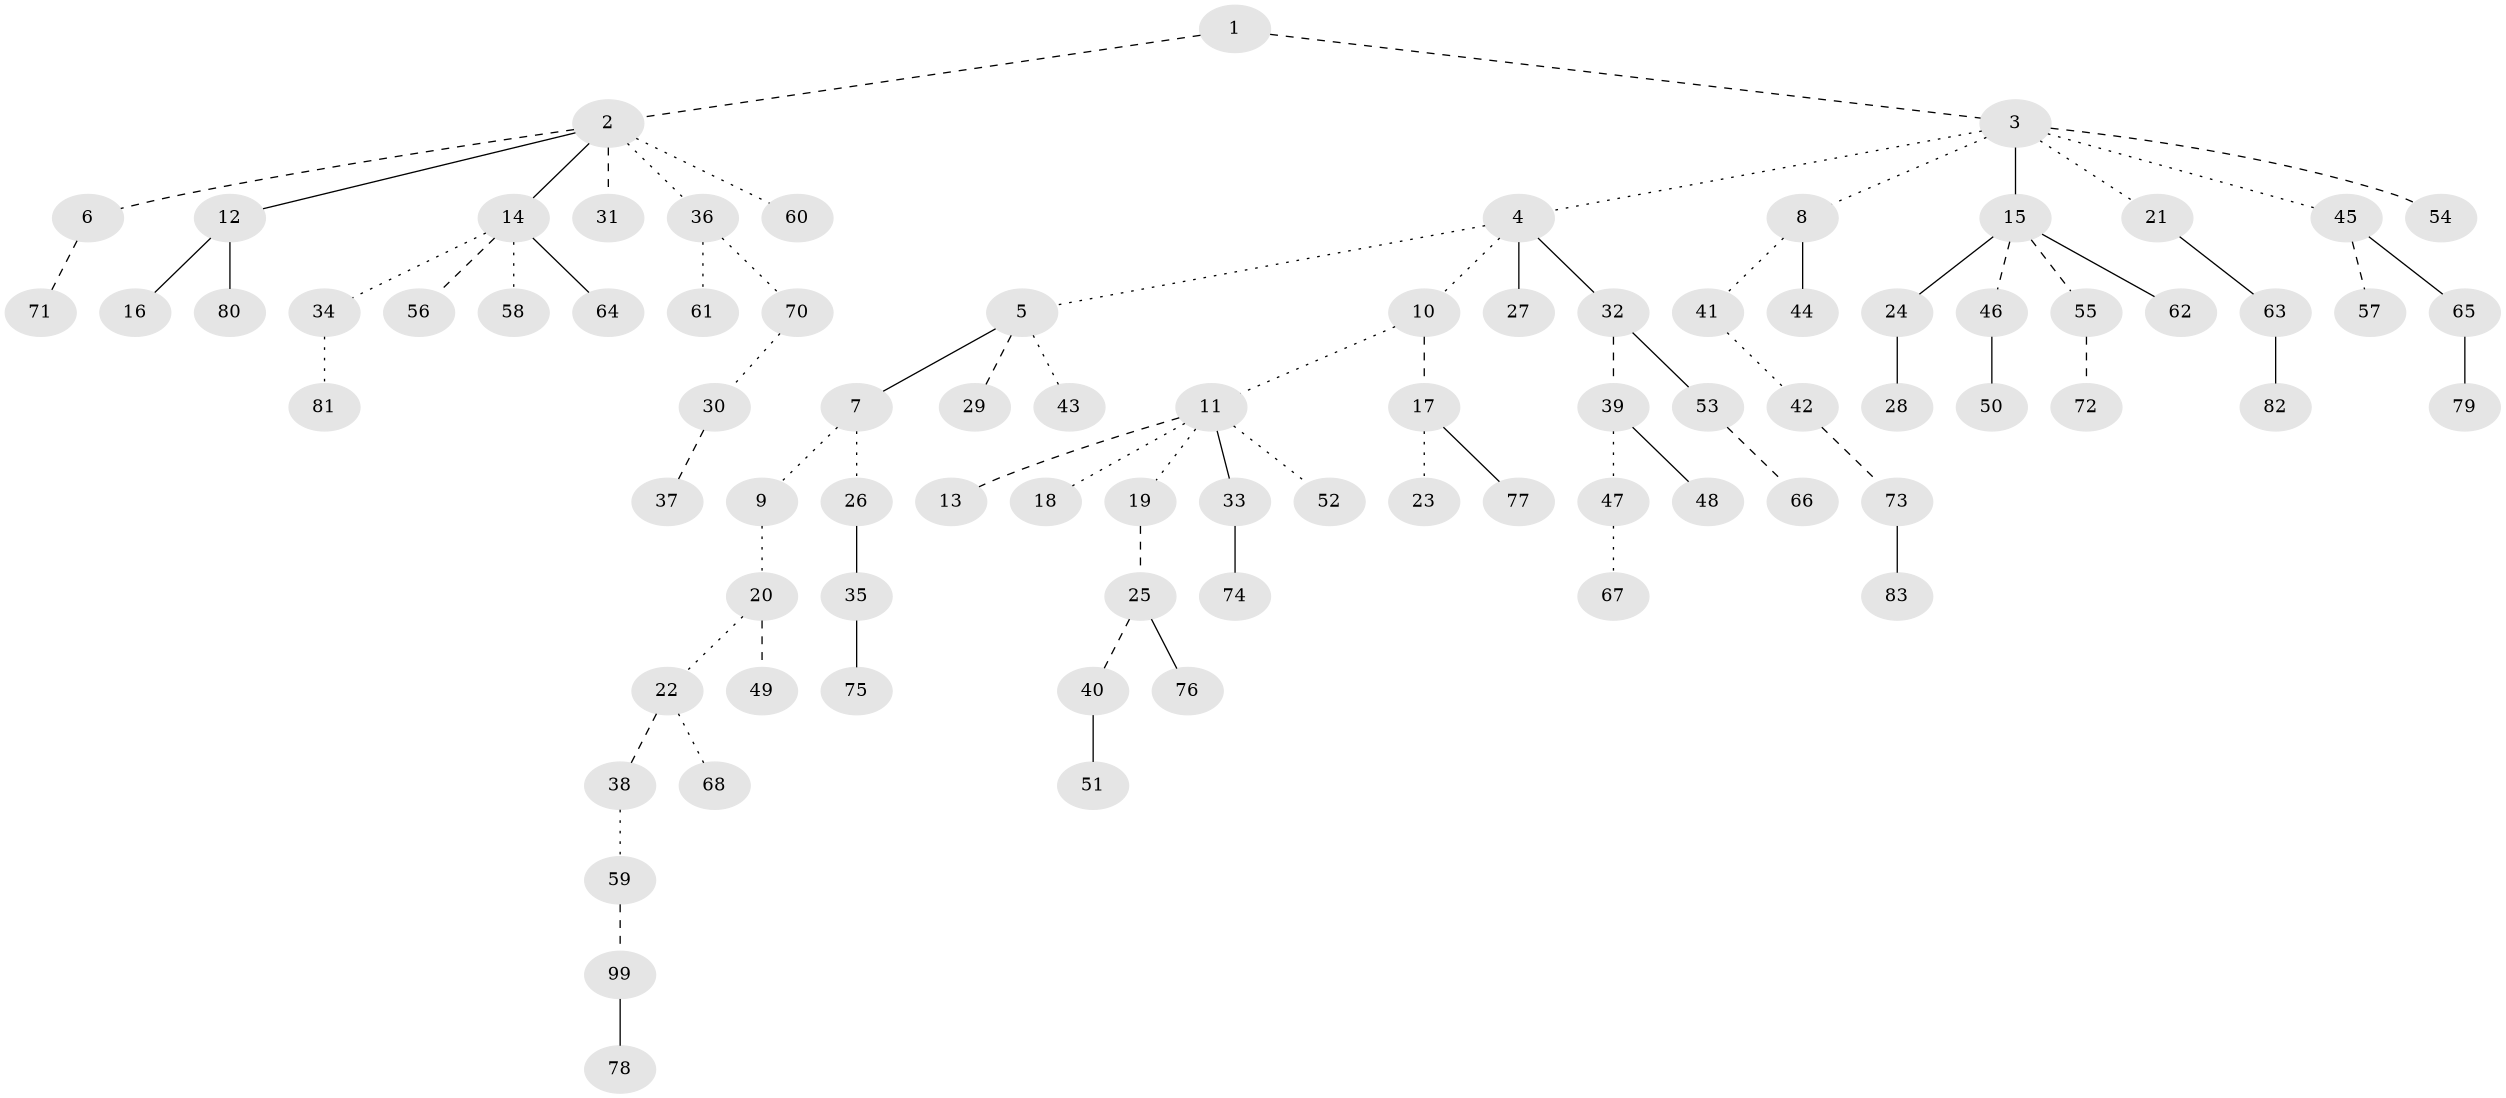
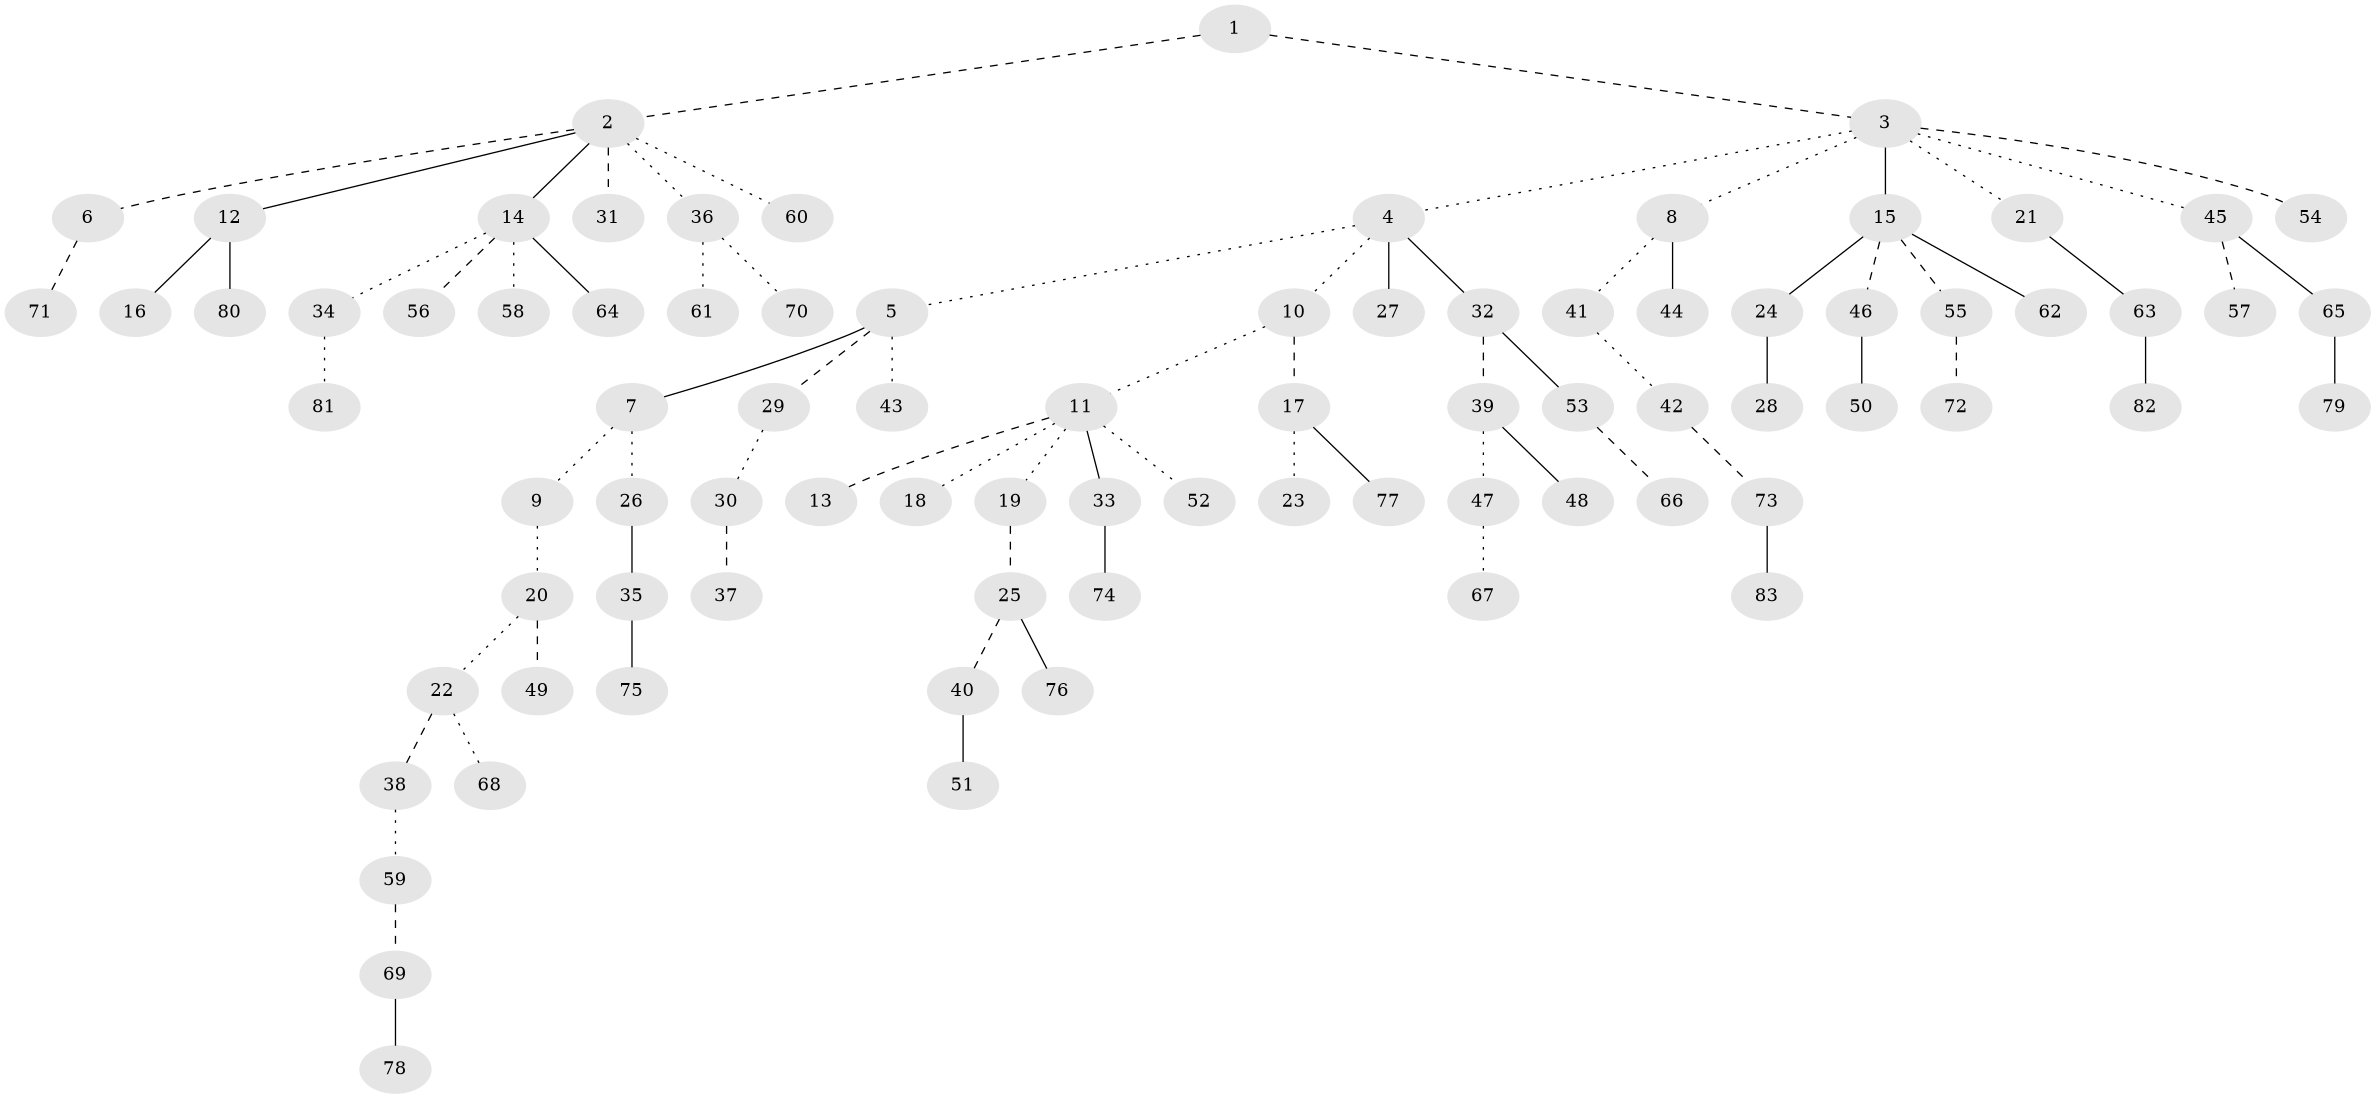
(756, 360) -> (750, 455)
(620, 975) -> (395, 975)
